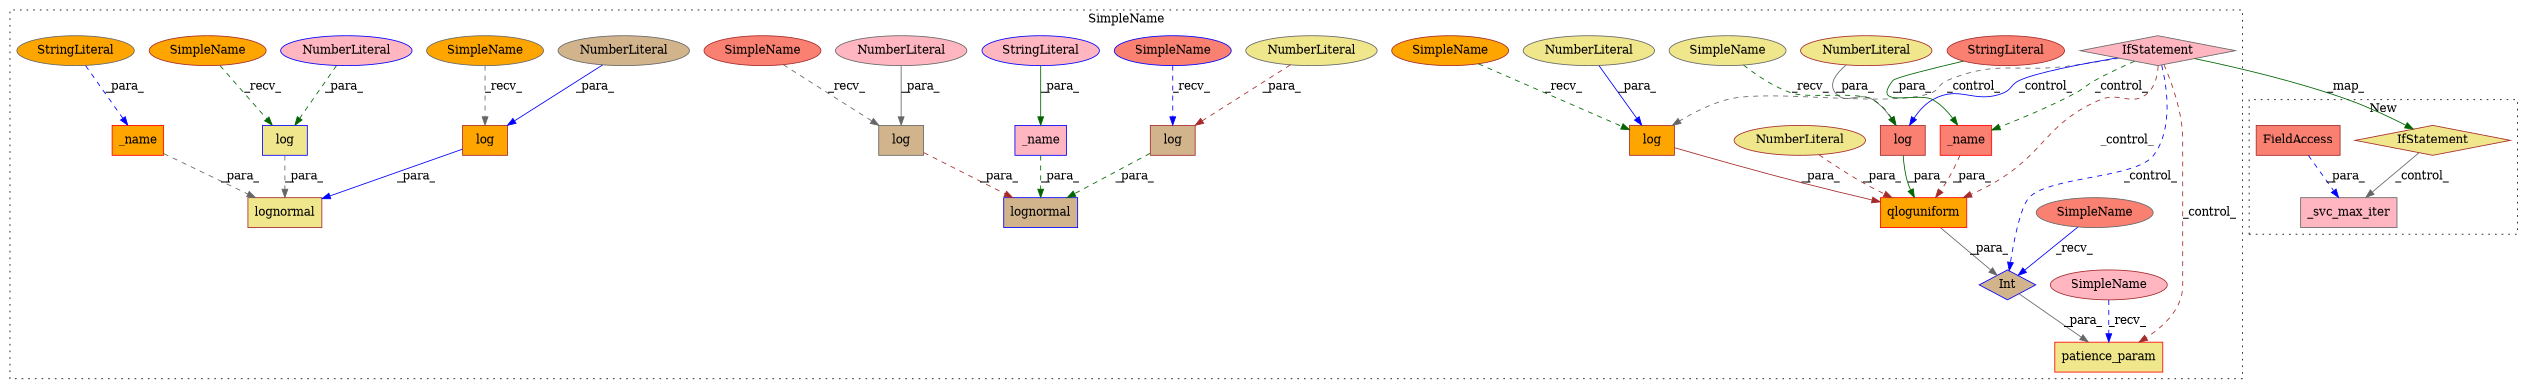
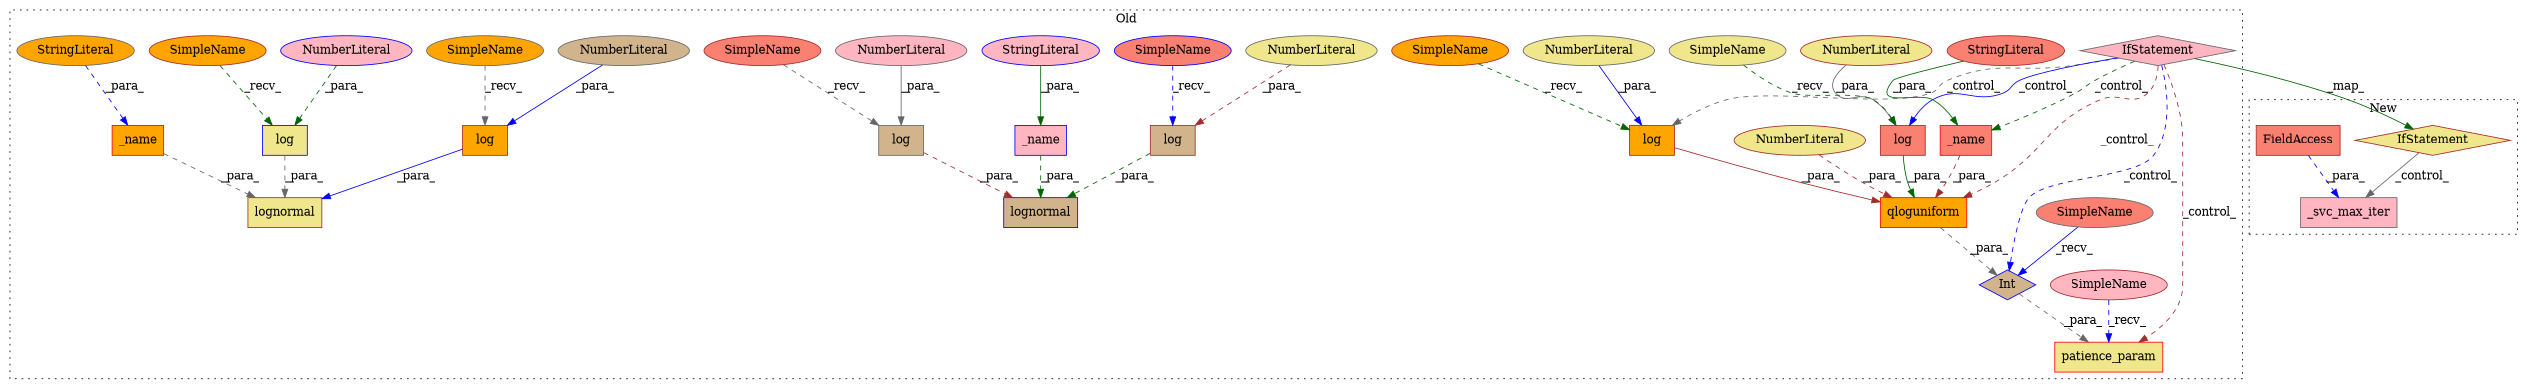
(1126, 20) -> (1126, 20)
(1966, 249) -> (1966, 249)
(2050, 315) -> (2050, 315)
